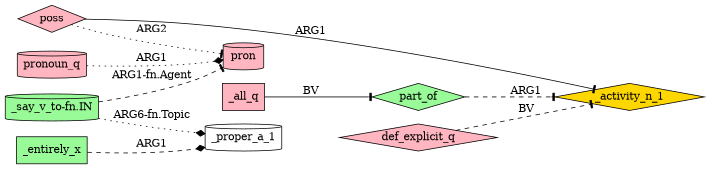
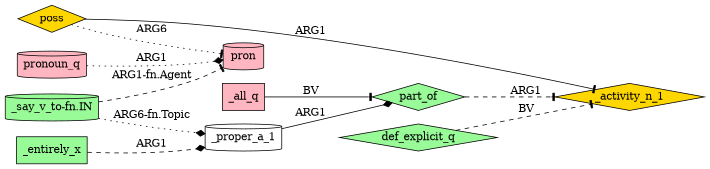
(52, 19) -> (52, 19)
(152, 30) -> (152, 30)
none -> (333, 117)
(418, 138) -> (418, 138)
